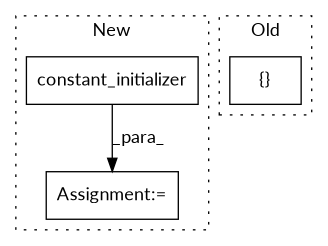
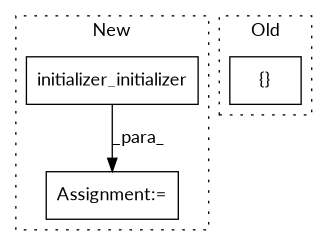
(112, 81) -> (112, 81)
